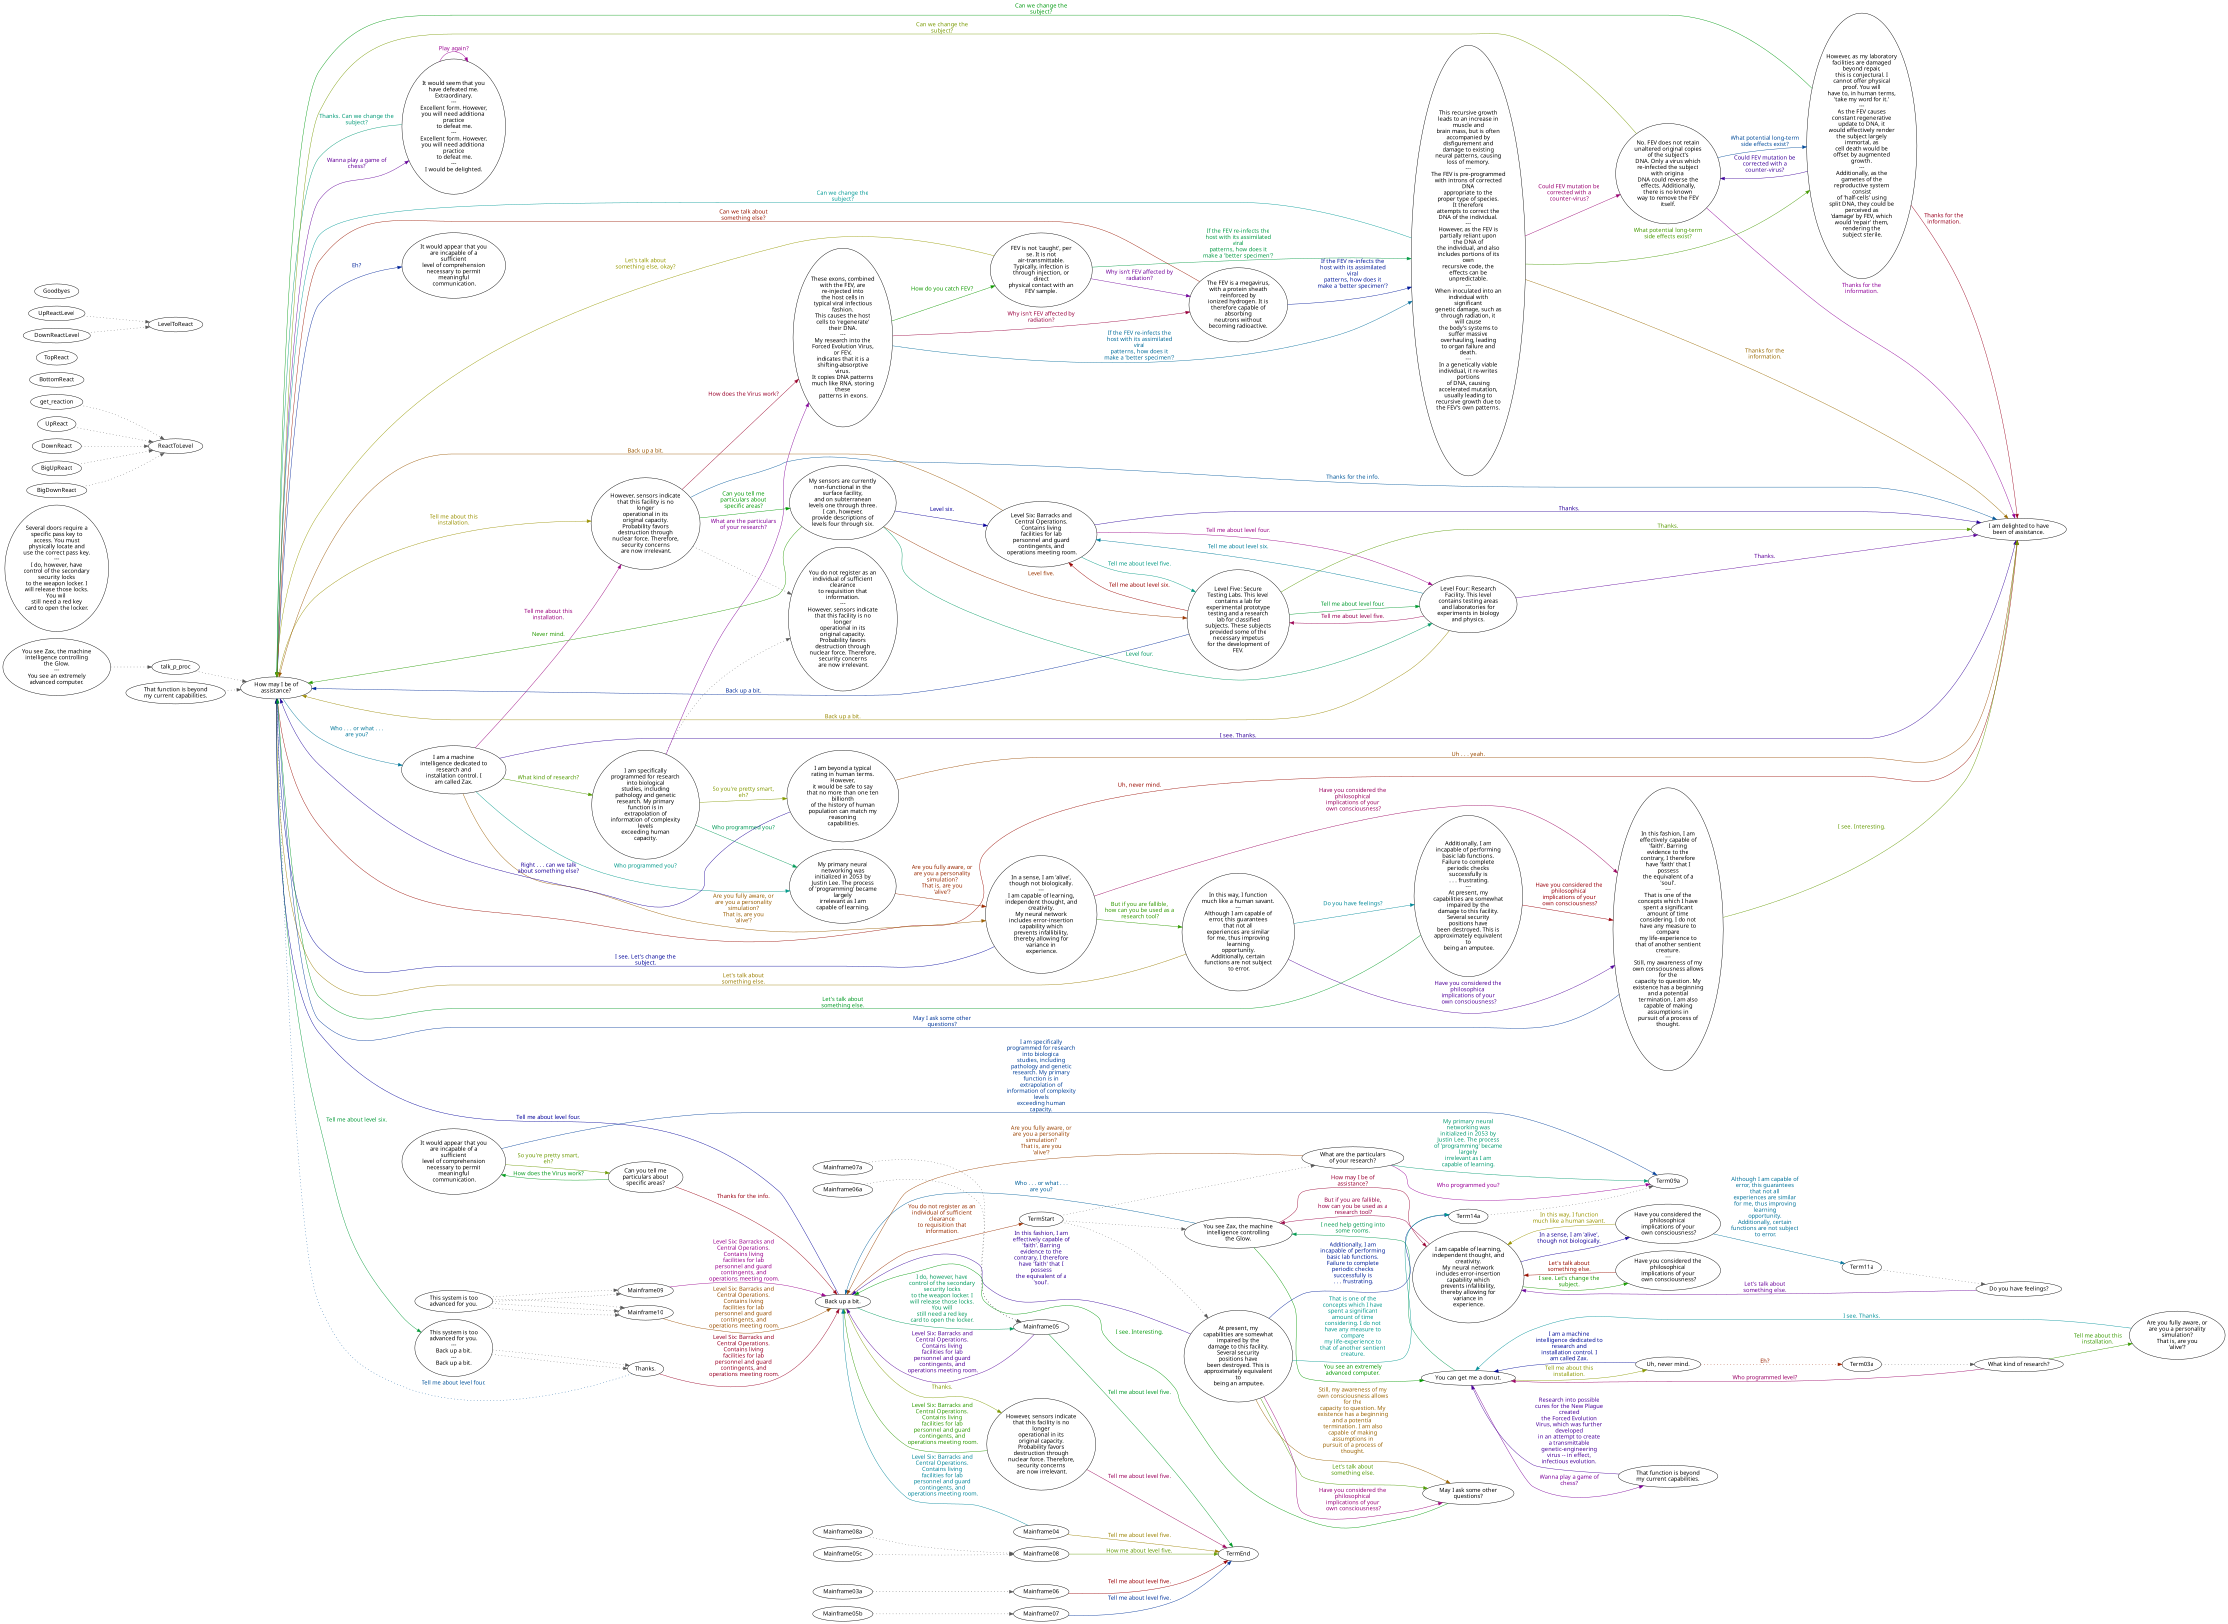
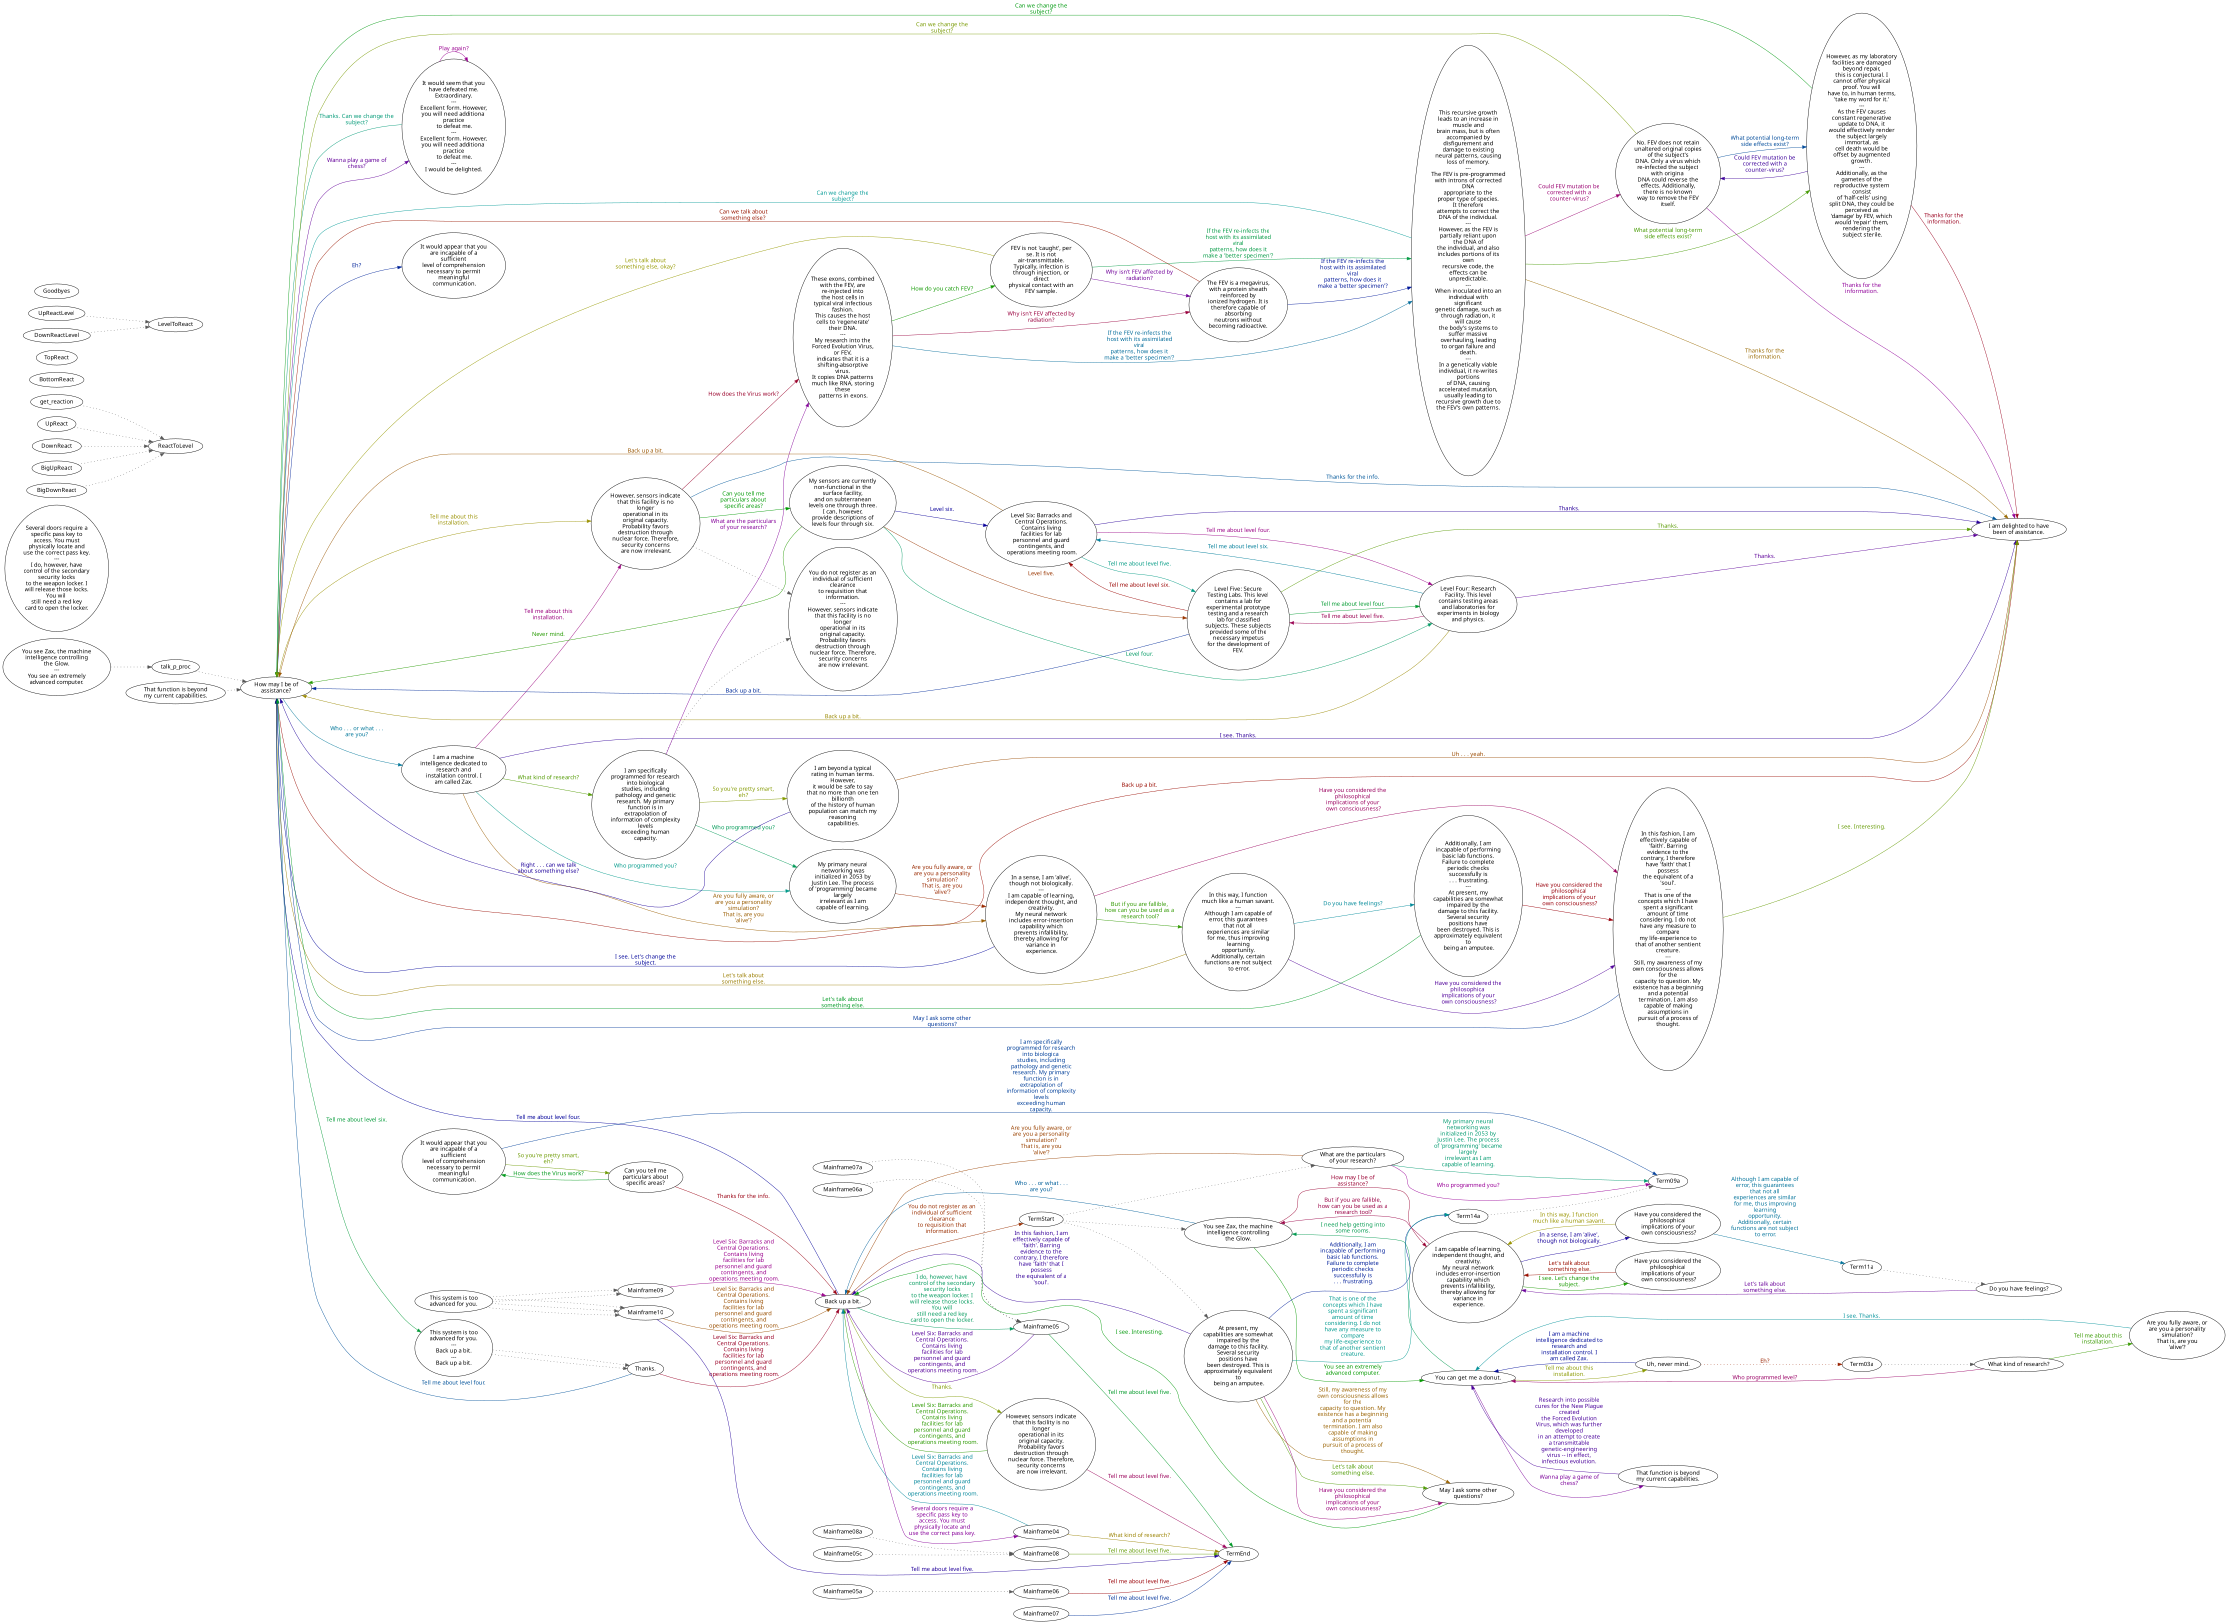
(1139, 785) -> (1139, 785)
(301, 1182) -> (301, 1182)
none -> (889, 1485)
(1139, 1535) -> (1139, 1535)
(1139, 1551) -> (1139, 1551)
none -> (856, 1575)
(843, 1592) -> (843, 1592)
(843, 1614) -> none
